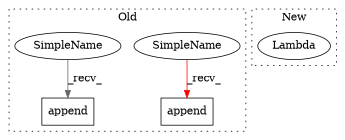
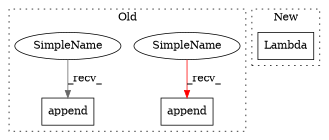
(294, 46) -> (286, 46)
